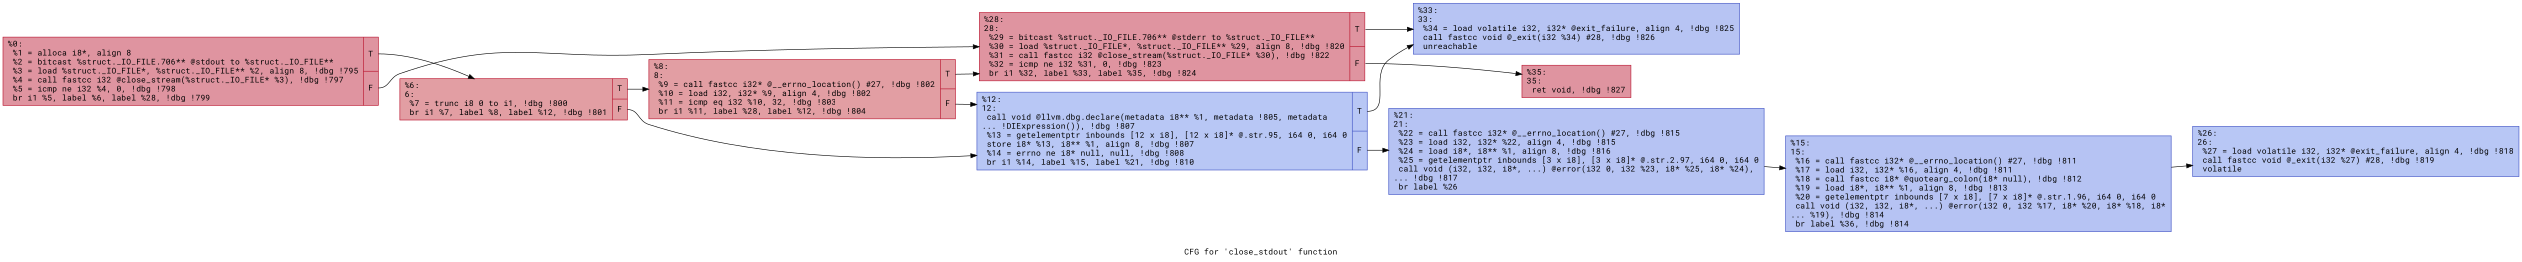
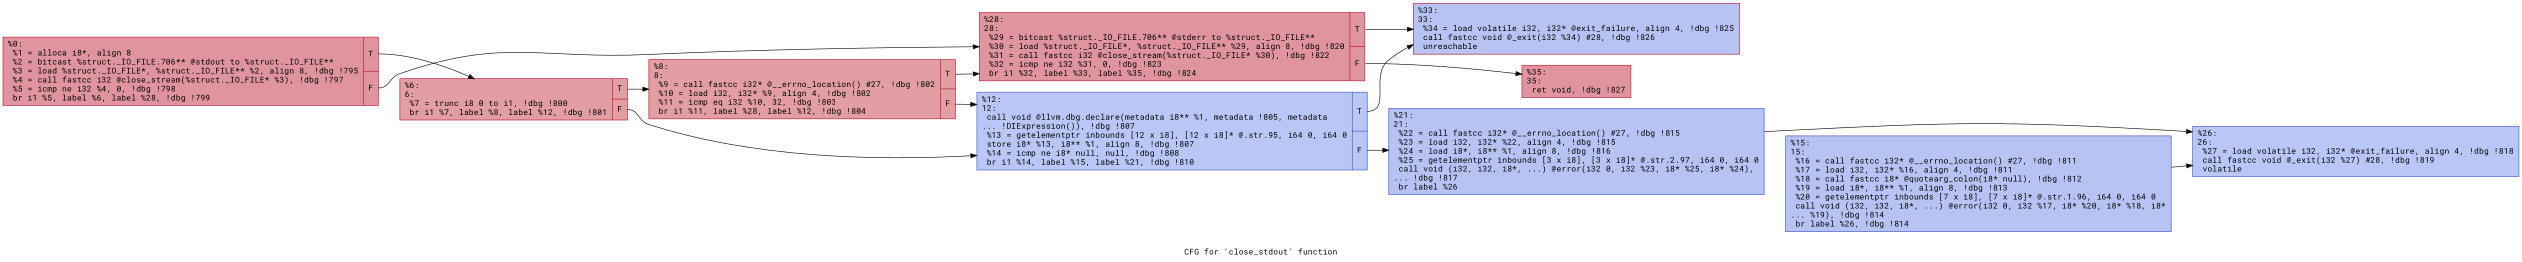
(1576, 29) -> (1576, 29)
(1083, 153) -> (1081, 153)
(1772, 167) -> (1975, 124)
(1850, 224) -> (1850, 224)
